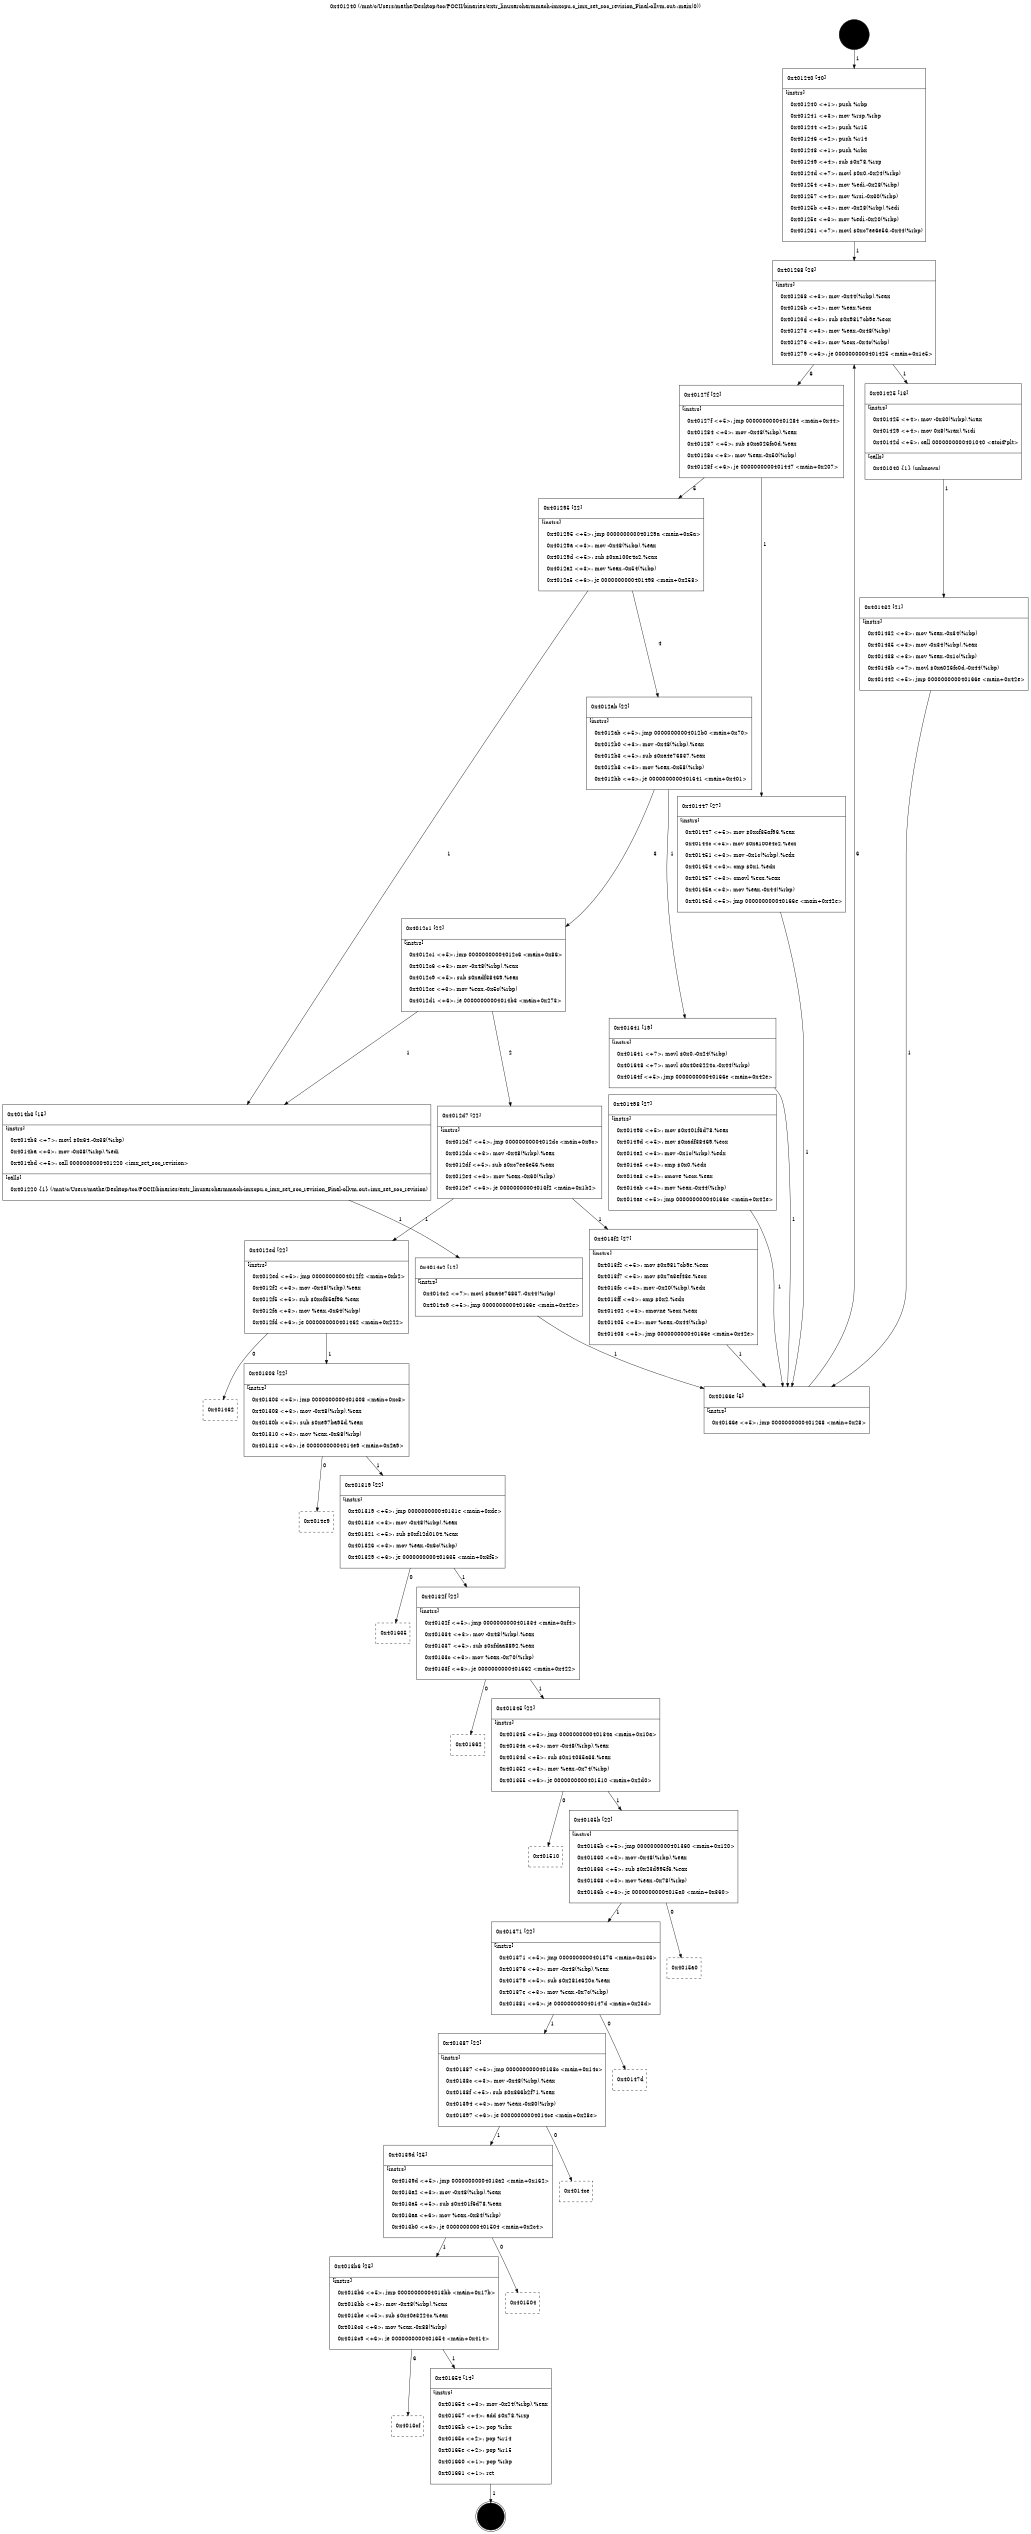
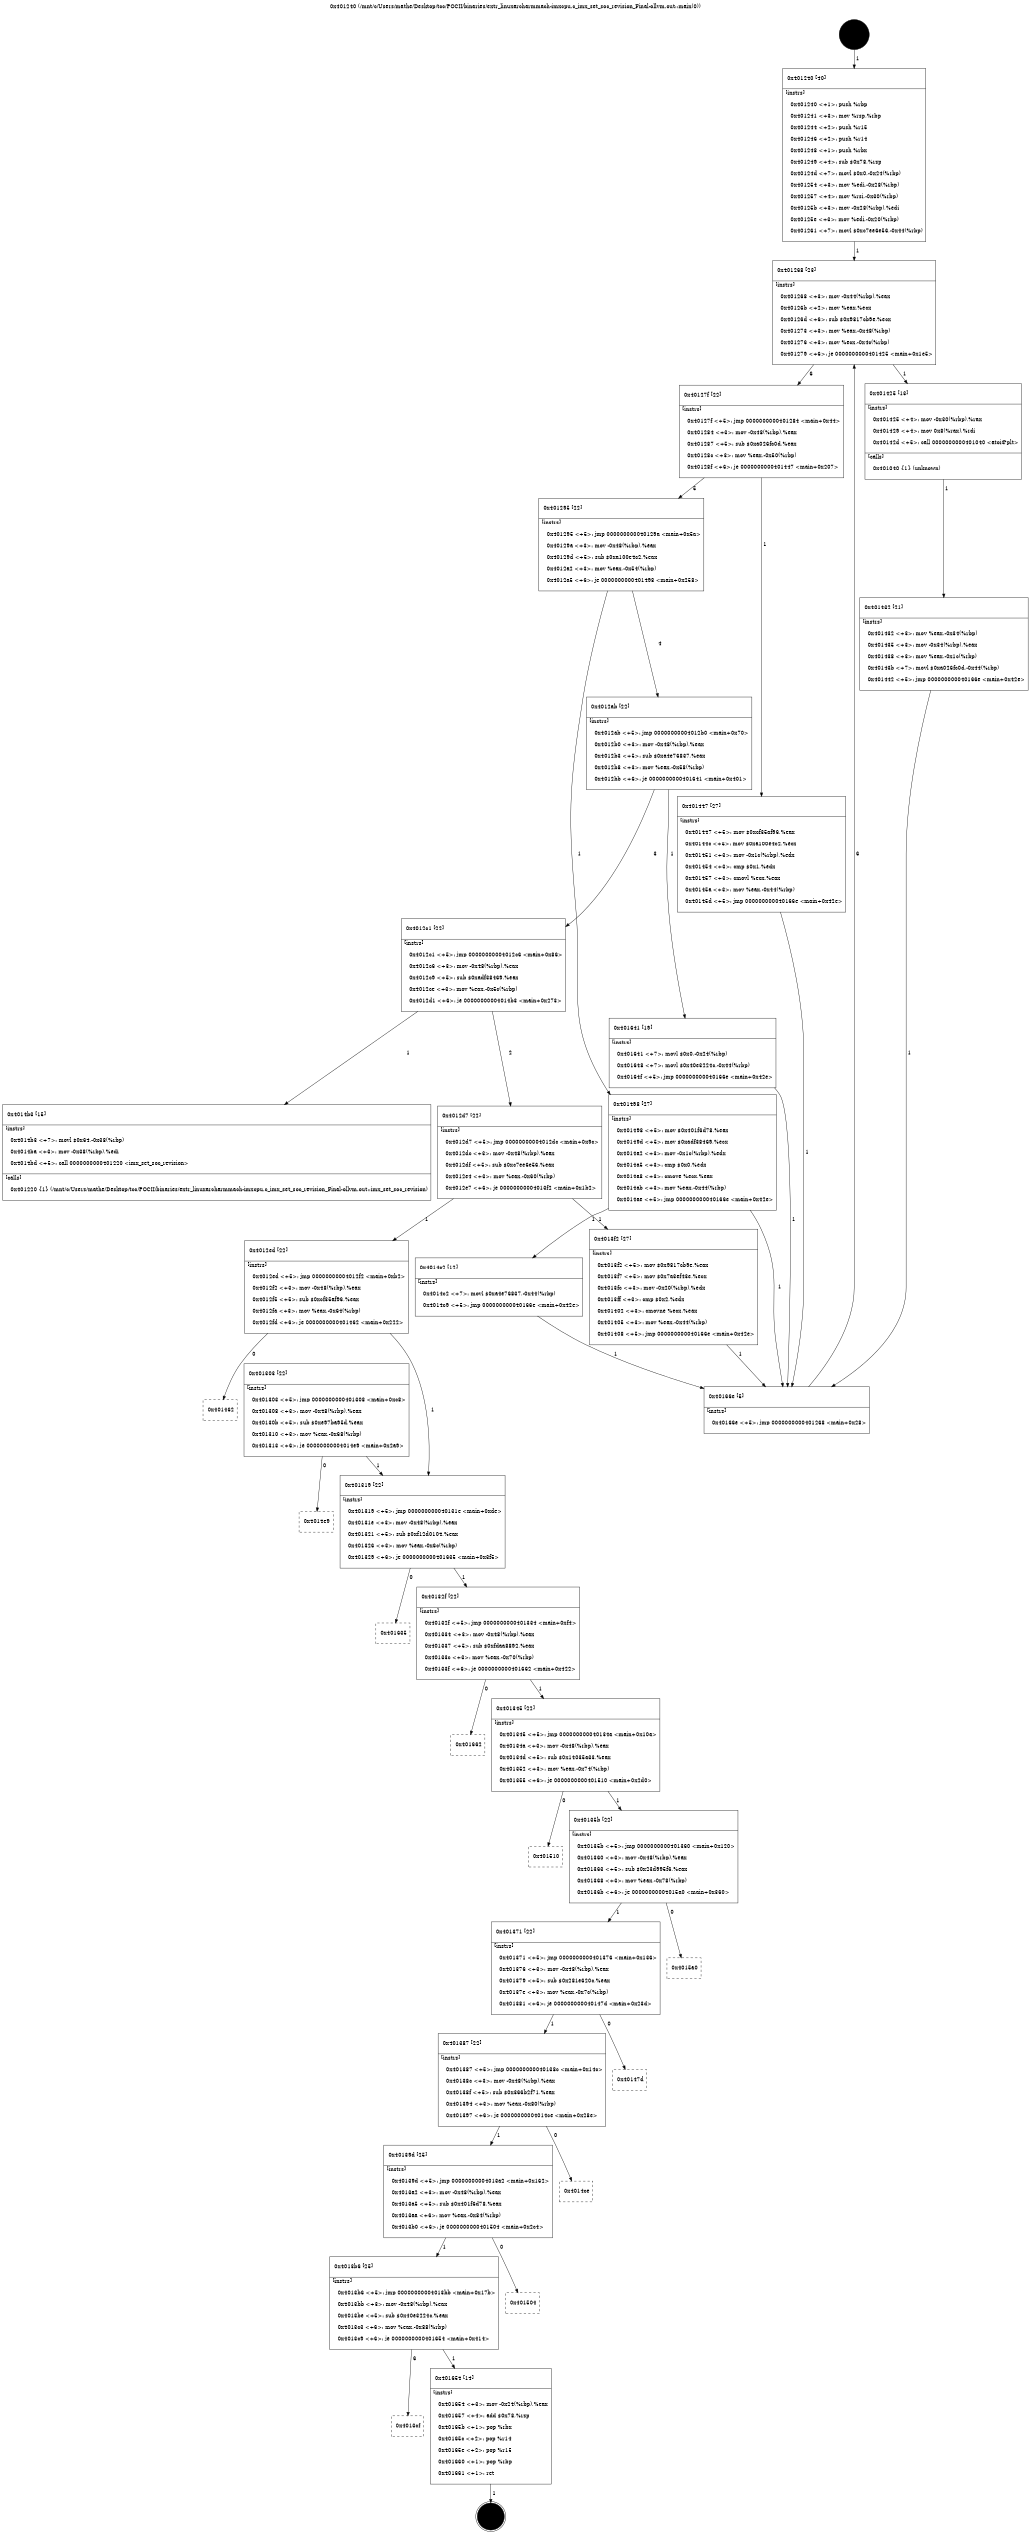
(416, 845) -> (571, 843)
(404, 1225) -> (571, 1230)
(327, 1347) -> (424, 1398)
